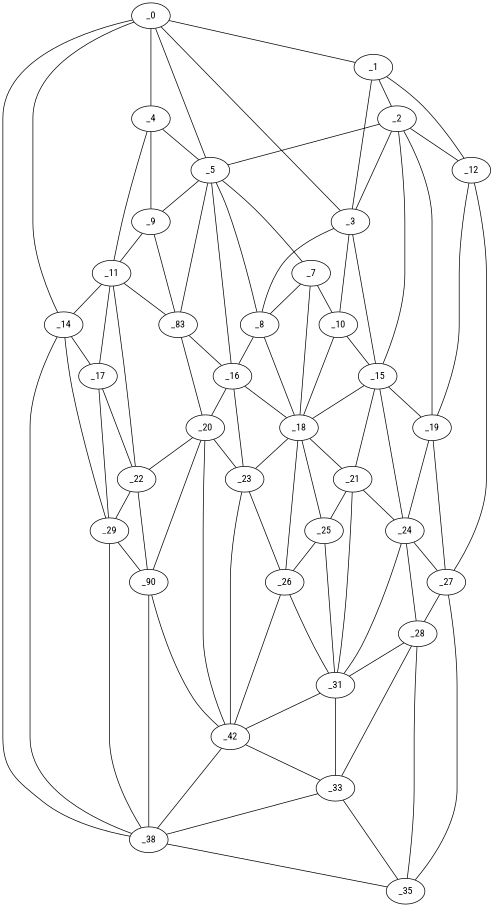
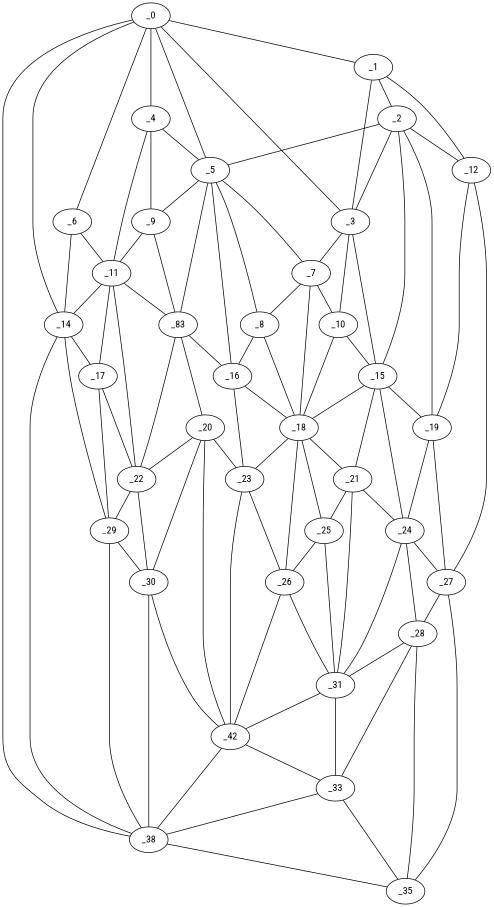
none -> (72, 222)
(286, 260) -> (331, 247)
none -> (159, 402)
(219, 402) -> none
(149, 582) -> (149, 582)
